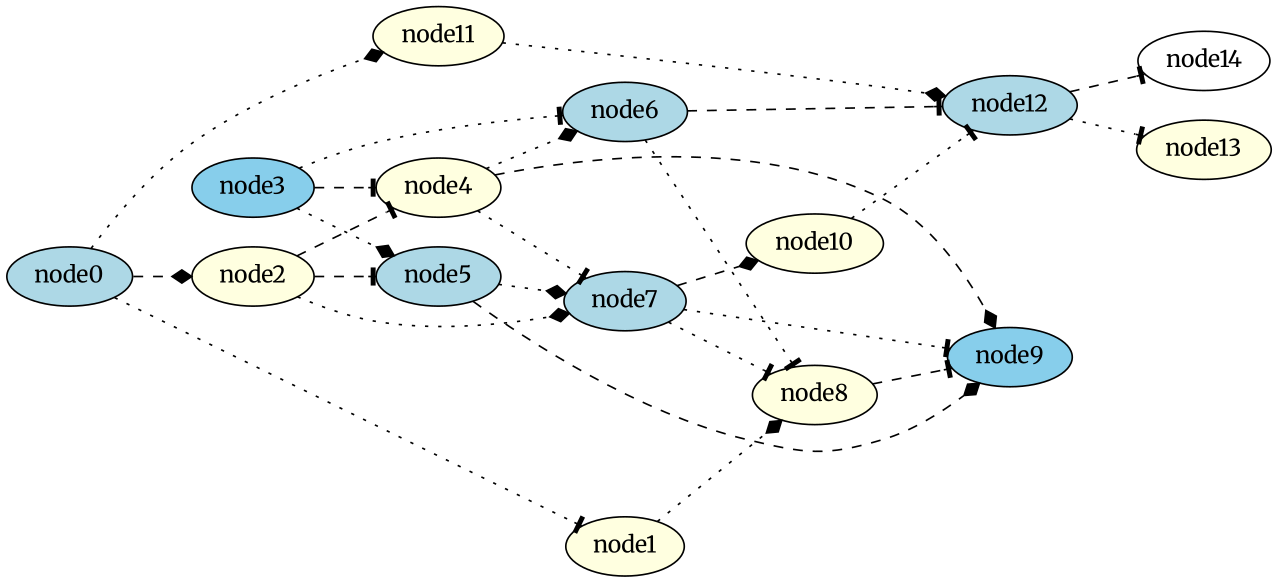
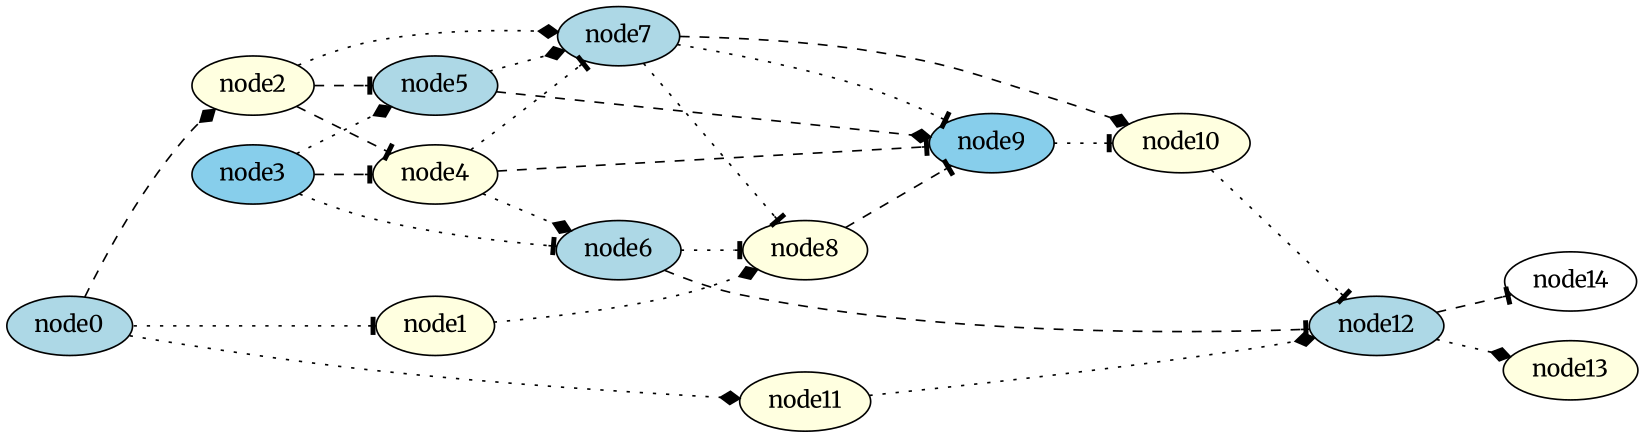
(1103, 127) -> (1464, 346)
none -> (1079, 143)
(768, 164) -> (709, 159)
